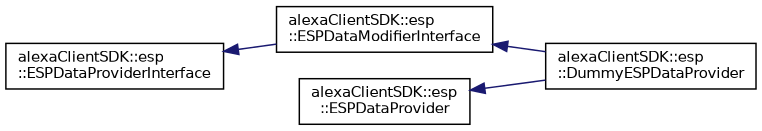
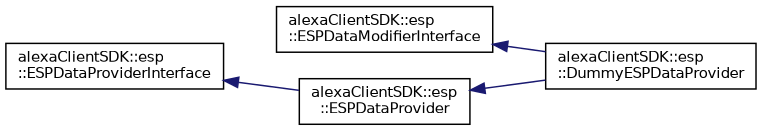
(257, 47) -> (269, 86)
